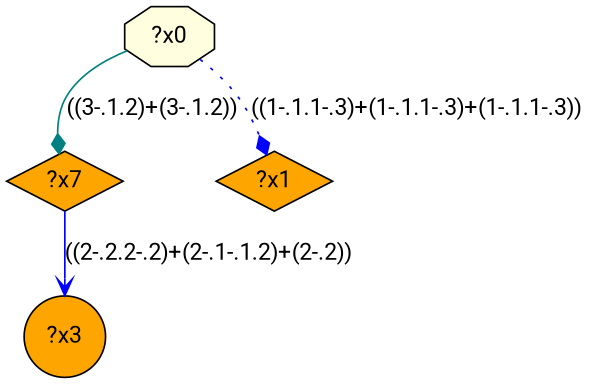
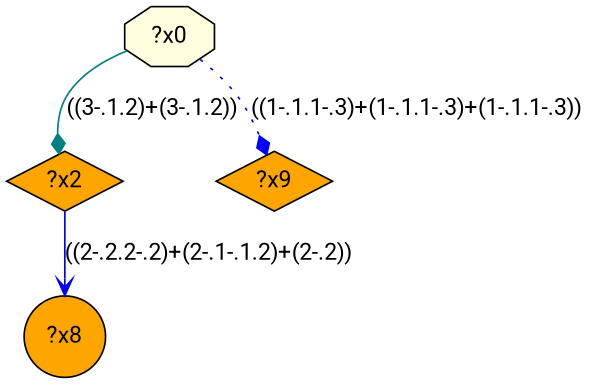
(65, 181) -> (65, 181)
(274, 181) -> (274, 181)
(65, 337) -> (65, 337)
